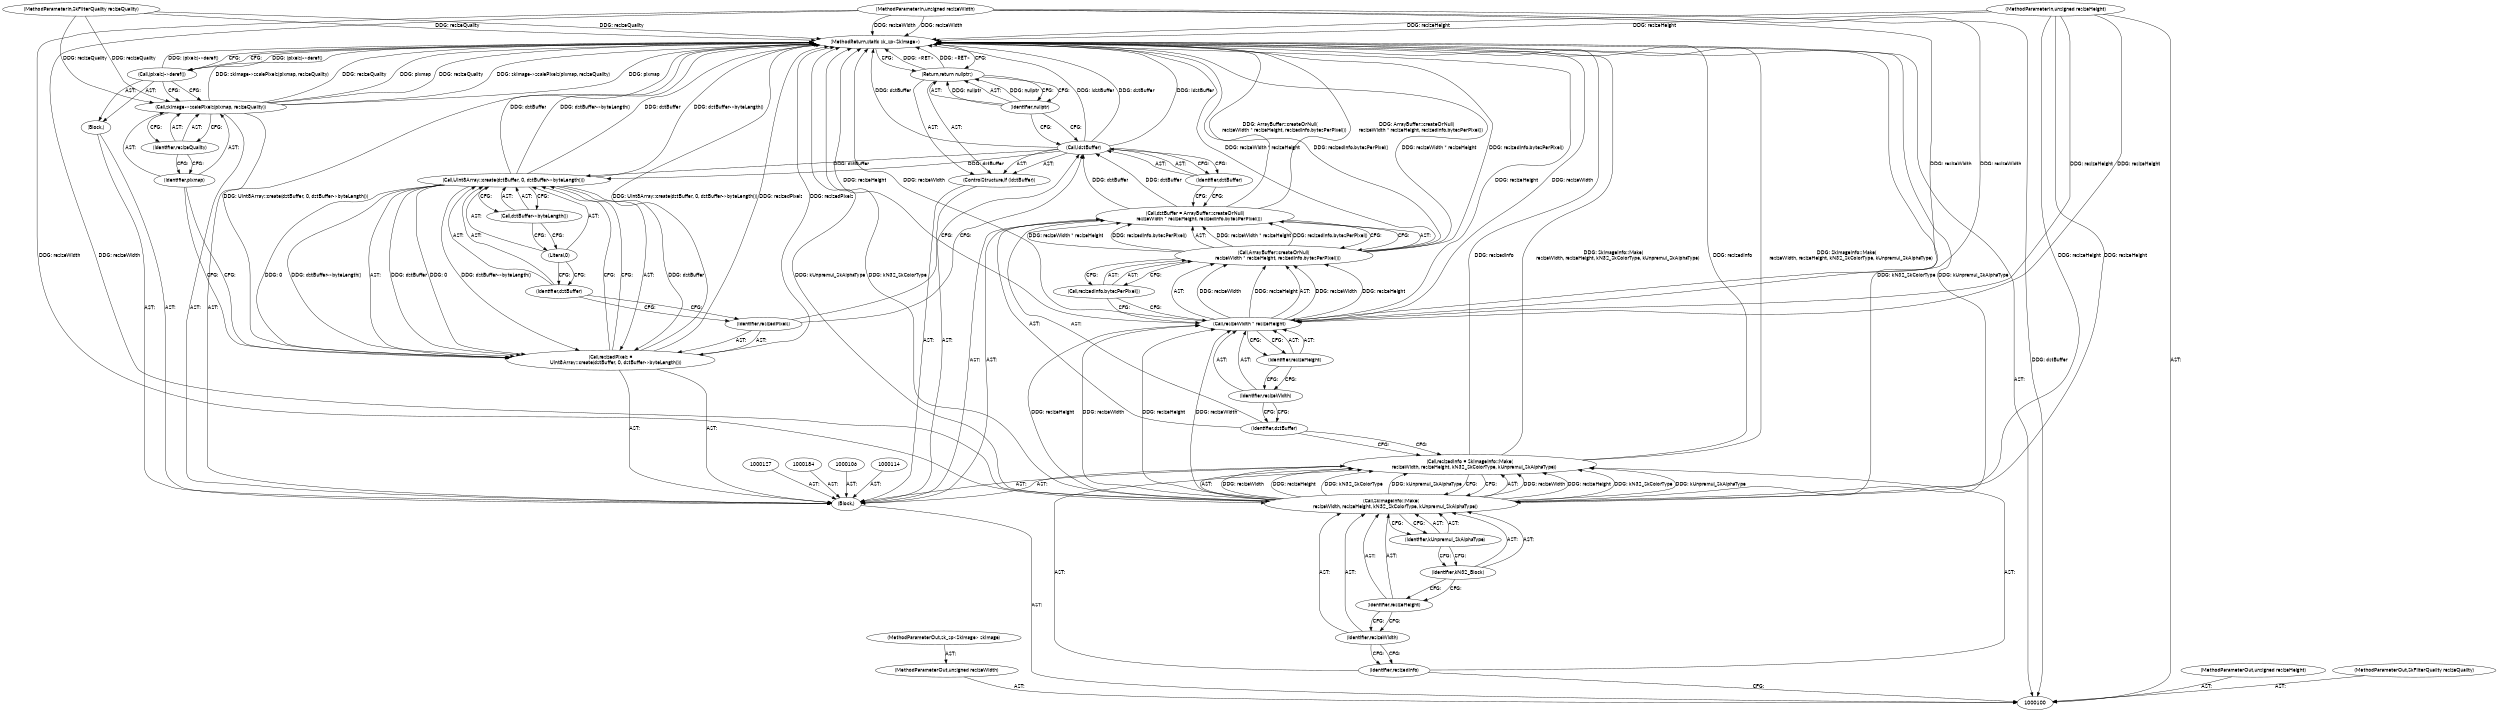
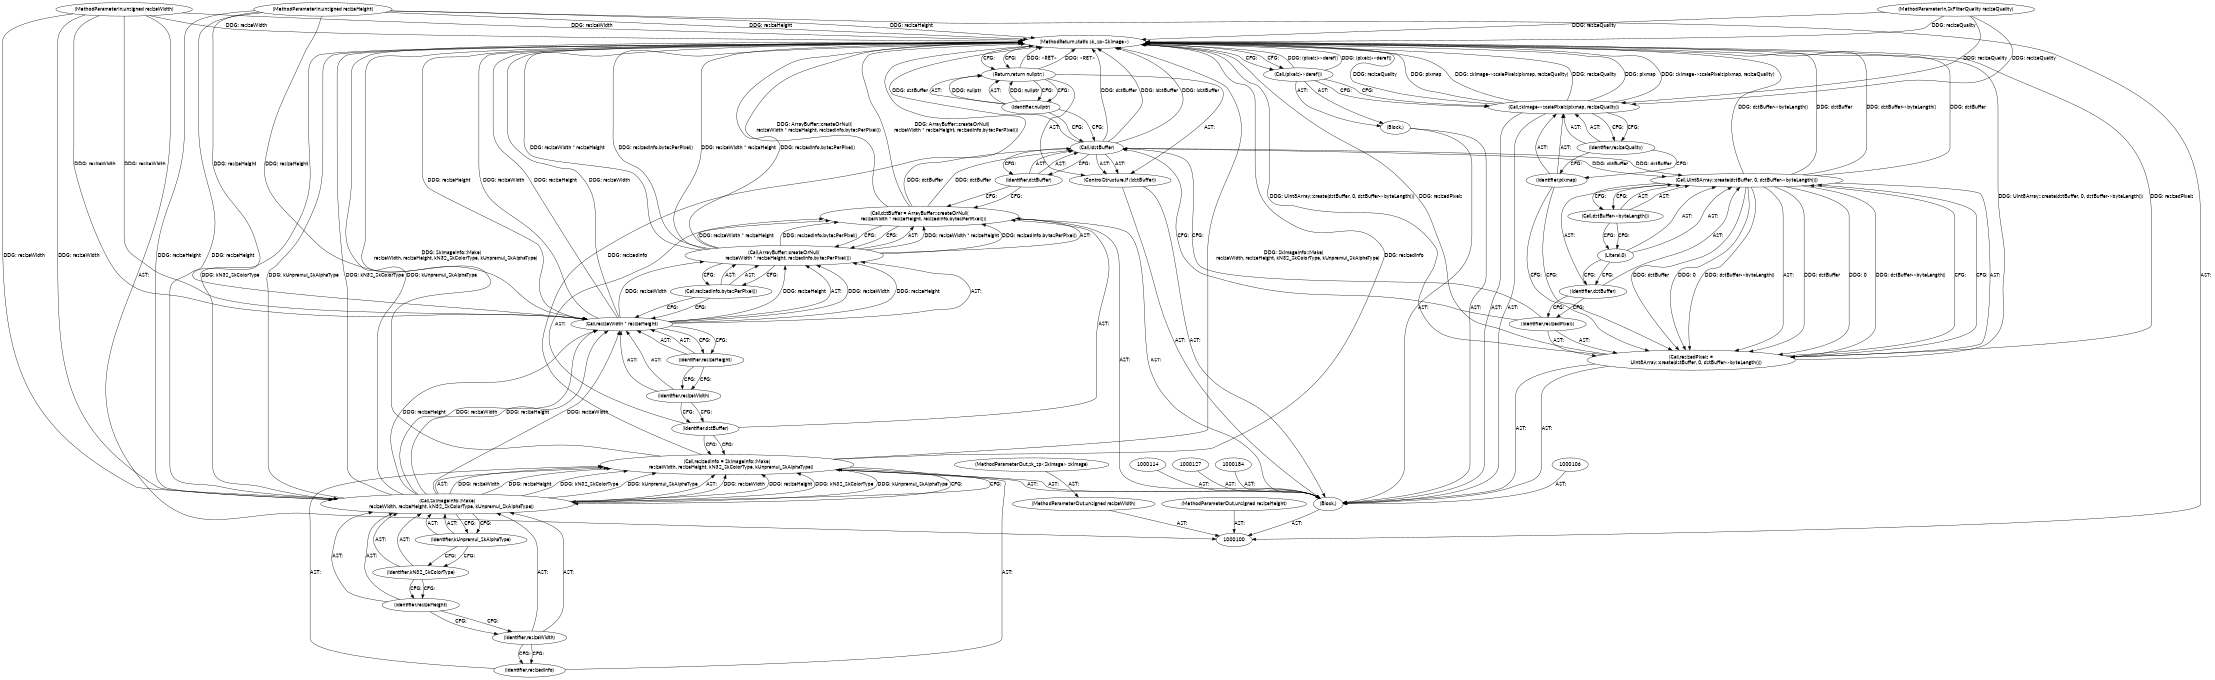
(1917, 72) -> none
(2050, 360) -> (145, 275)
(1458, 573) -> (421, 573)
(2414, 670) -> none
(1721, 687) -> none
